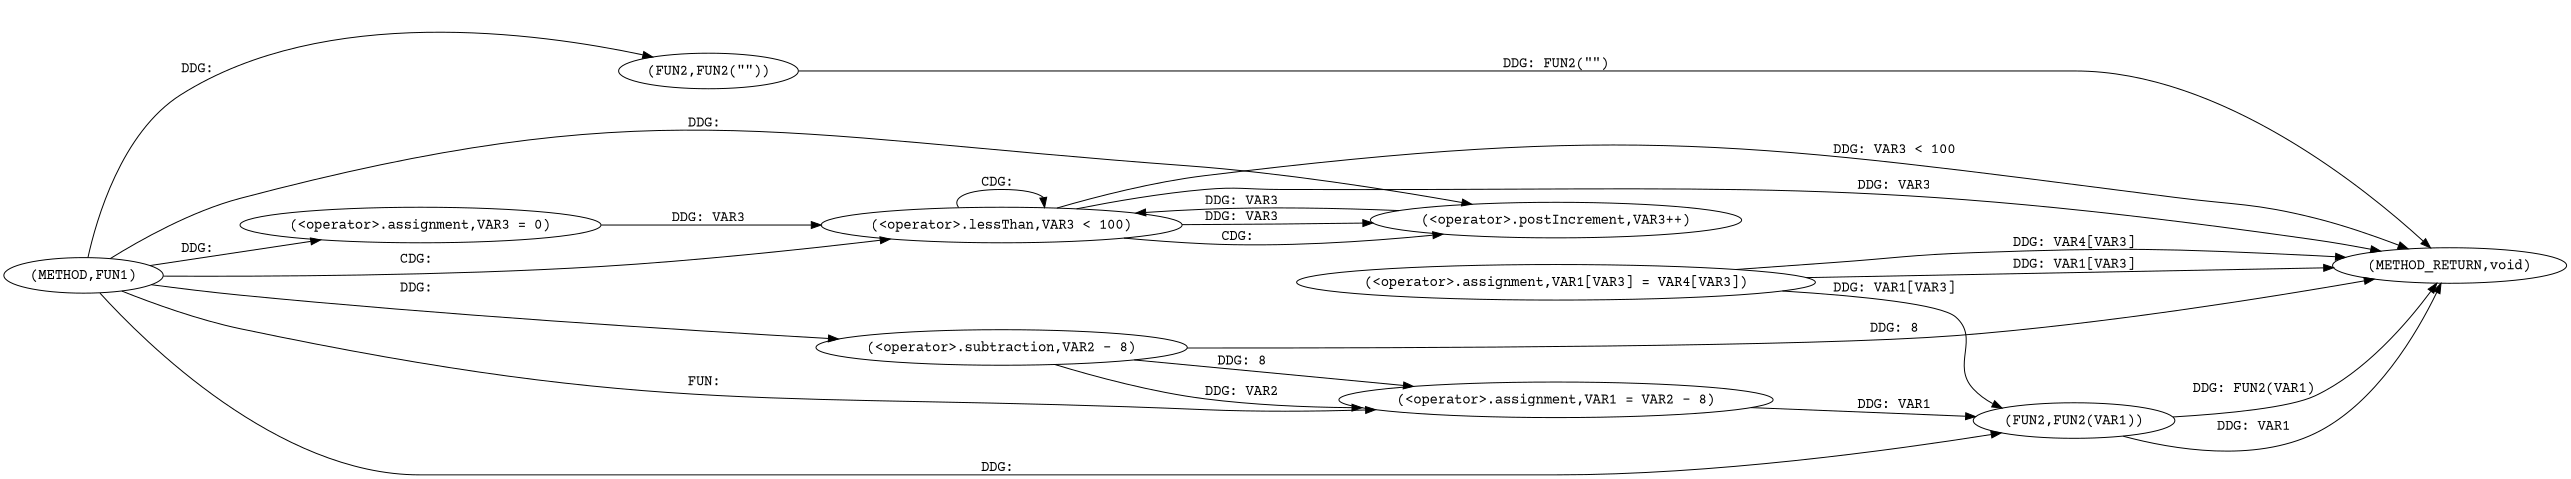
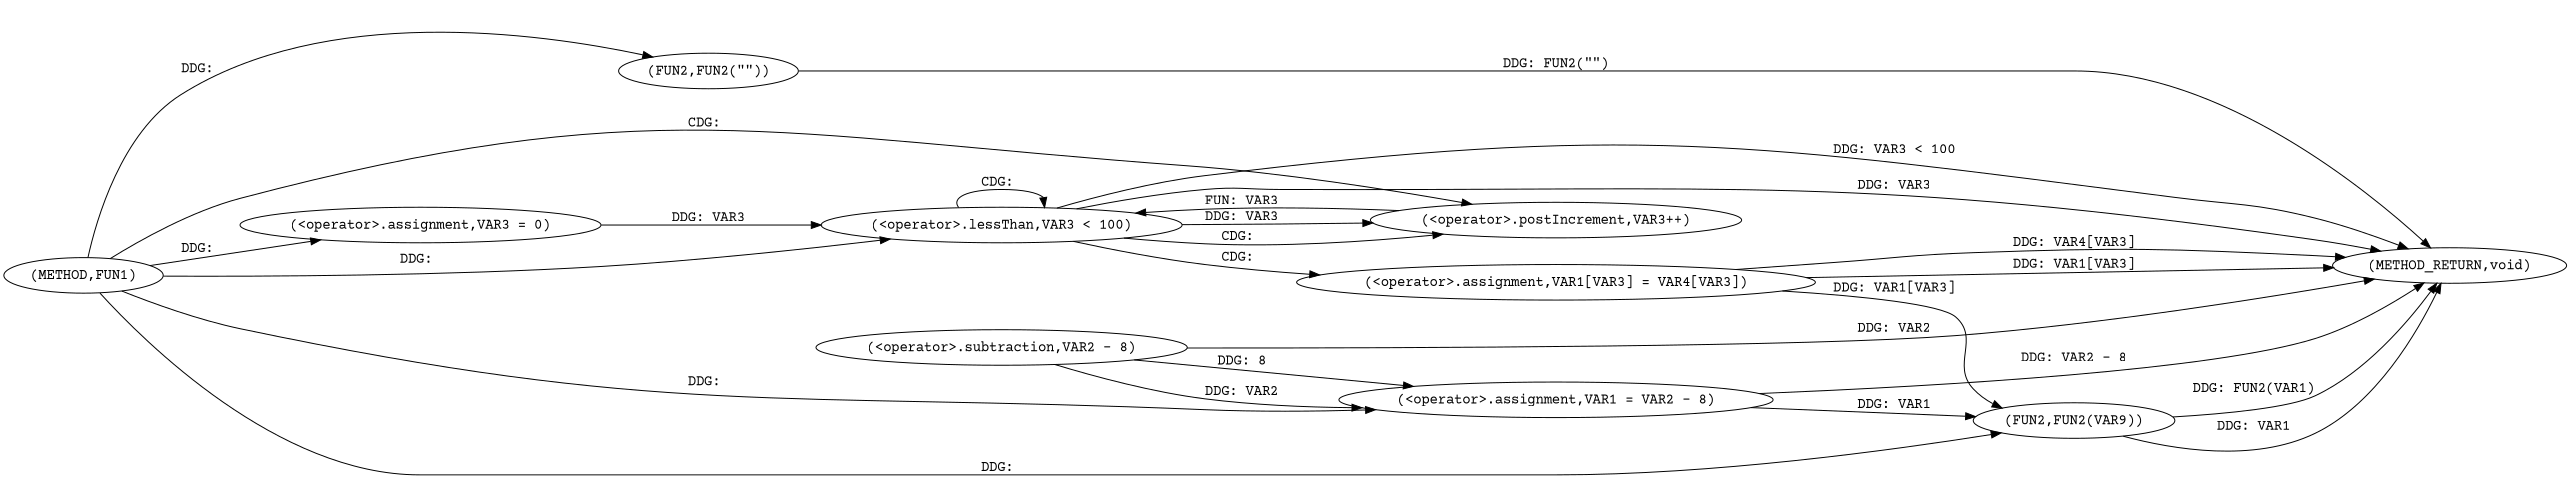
(708, 123) -> (708, 123)
(1242, 201) -> (1242, 201)
(420, 259) -> (420, 259)
none -> (1191, 263)
(489, 316) -> none
(1894, 328) -> (1894, 328)
none -> (2095, 373)
(708, 382) -> (708, 382)
(2074, 421) -> (2074, 421)
